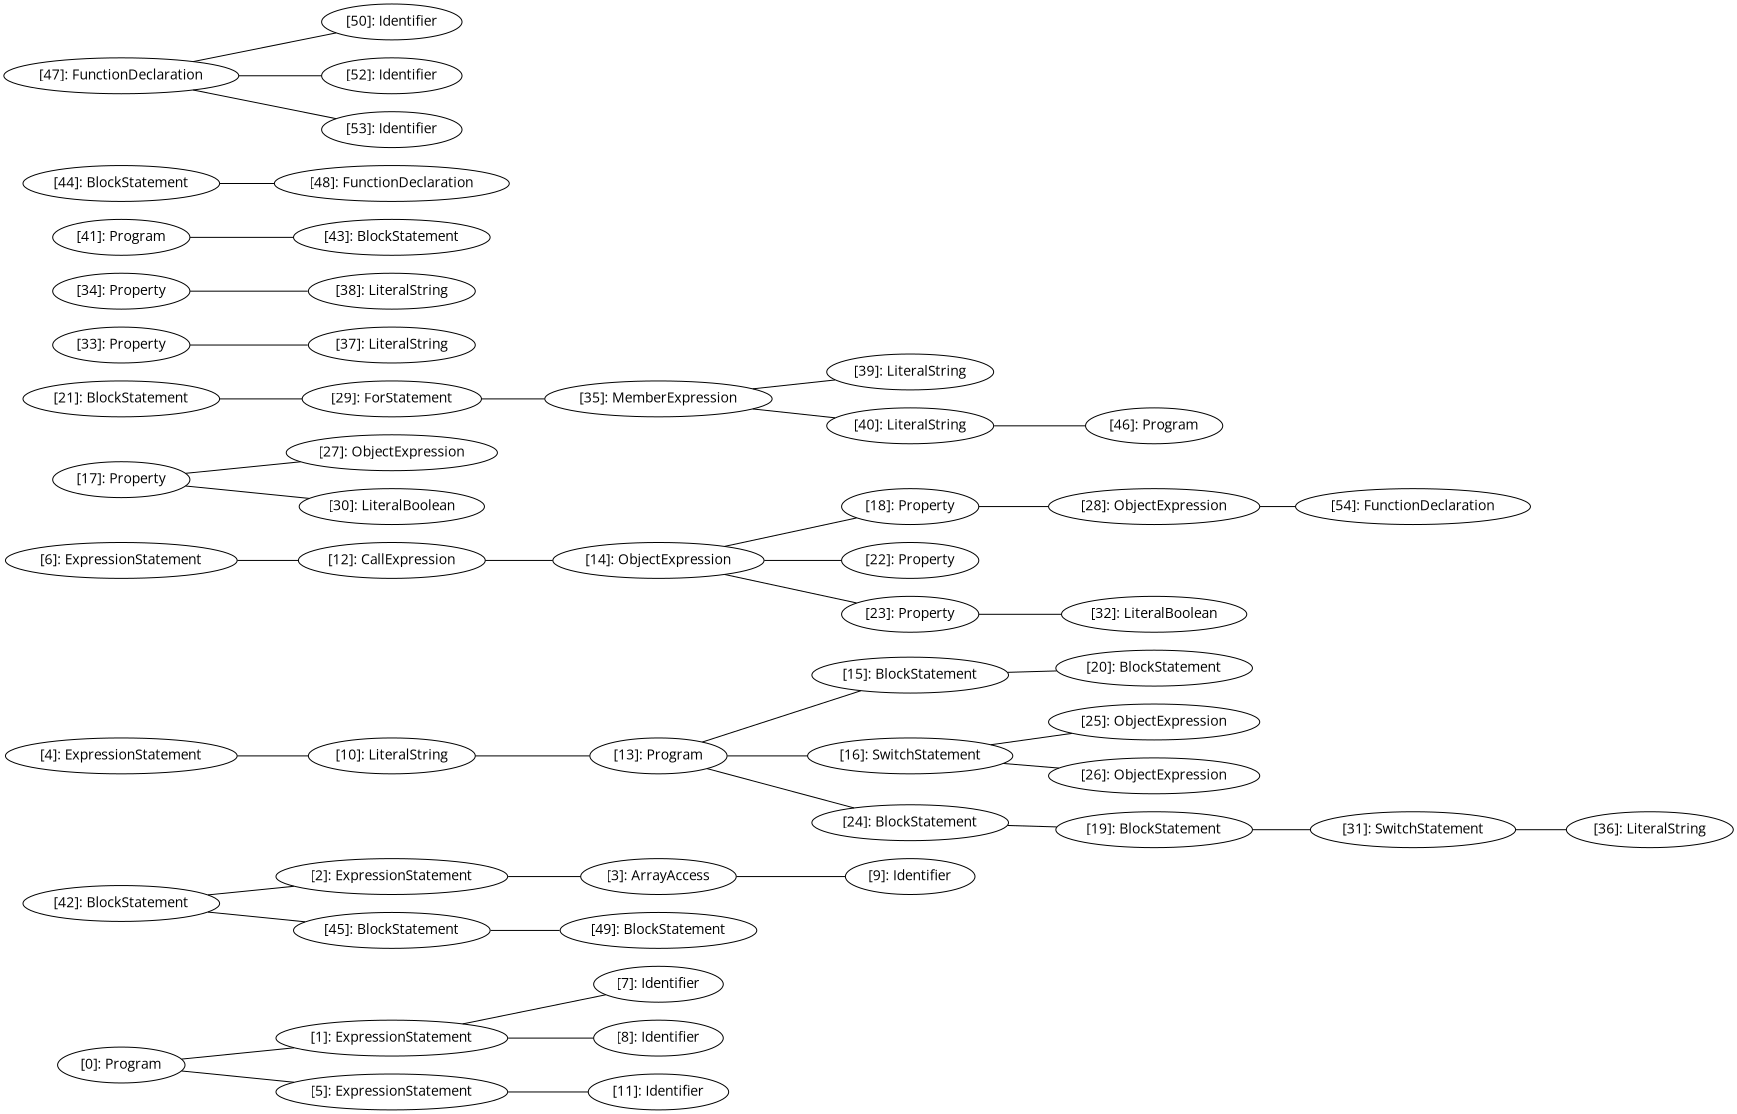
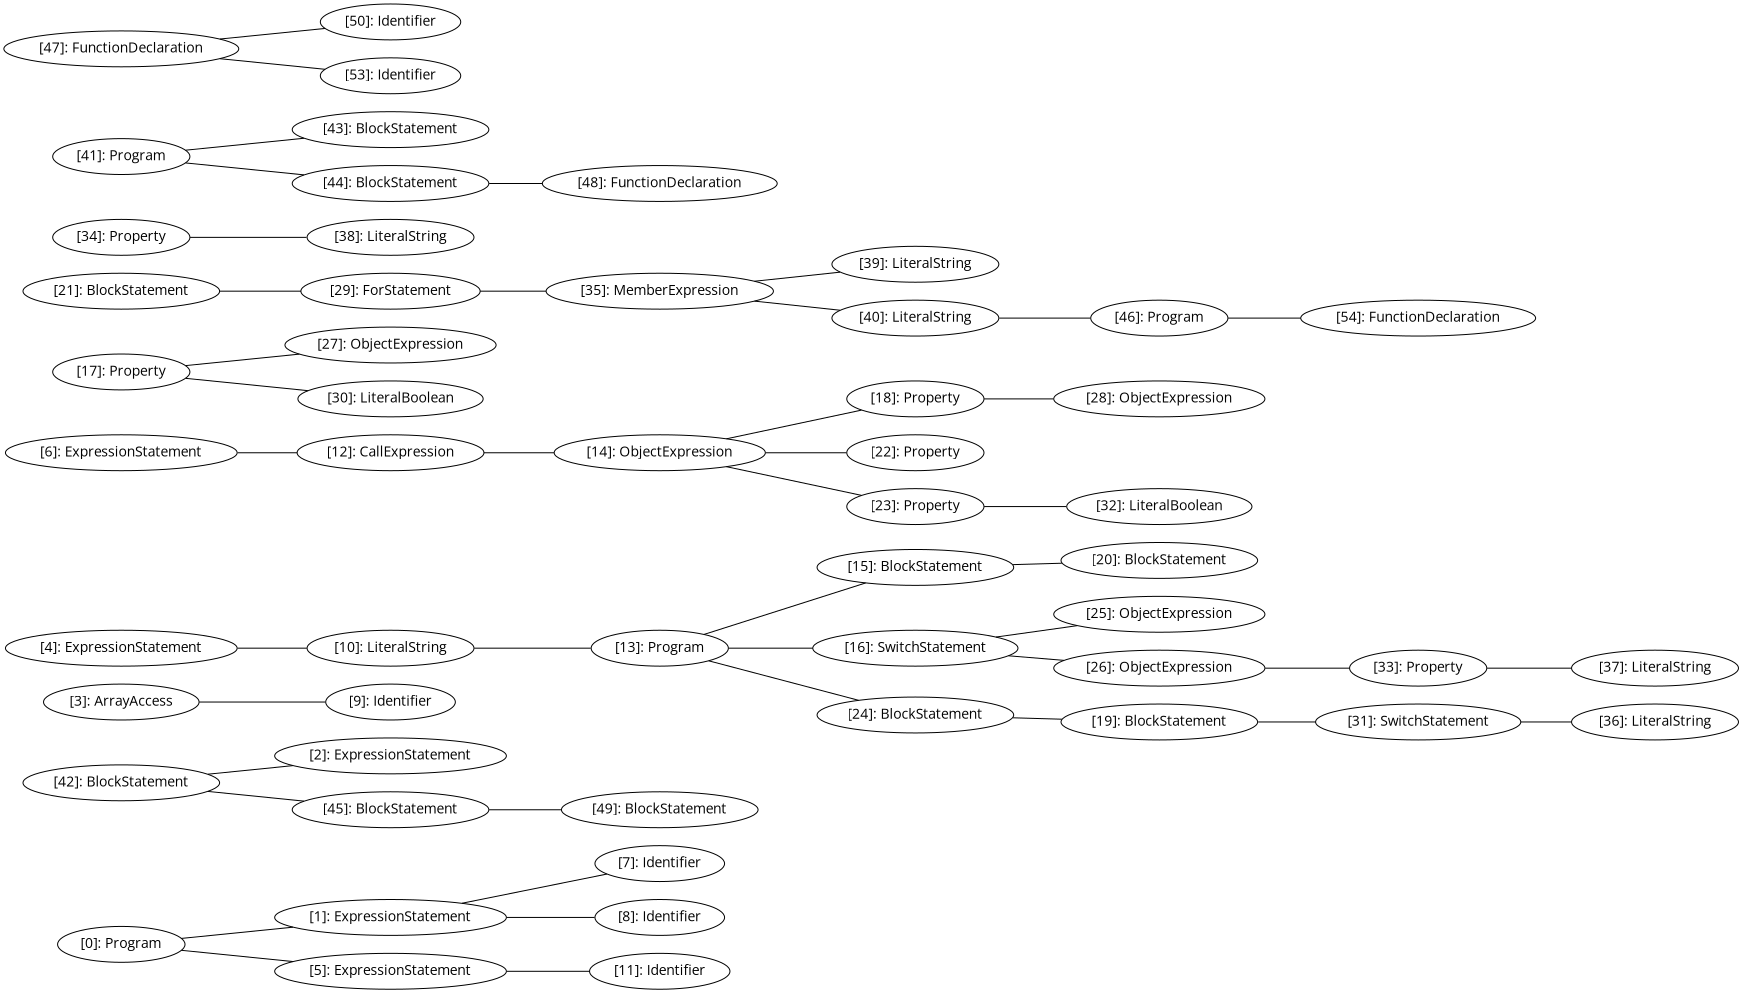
(392, 76) -> none
none -> (245, 169)
(1278, 507) -> (1264, 318)
none -> (1307, 668)
(544, 877) -> none
